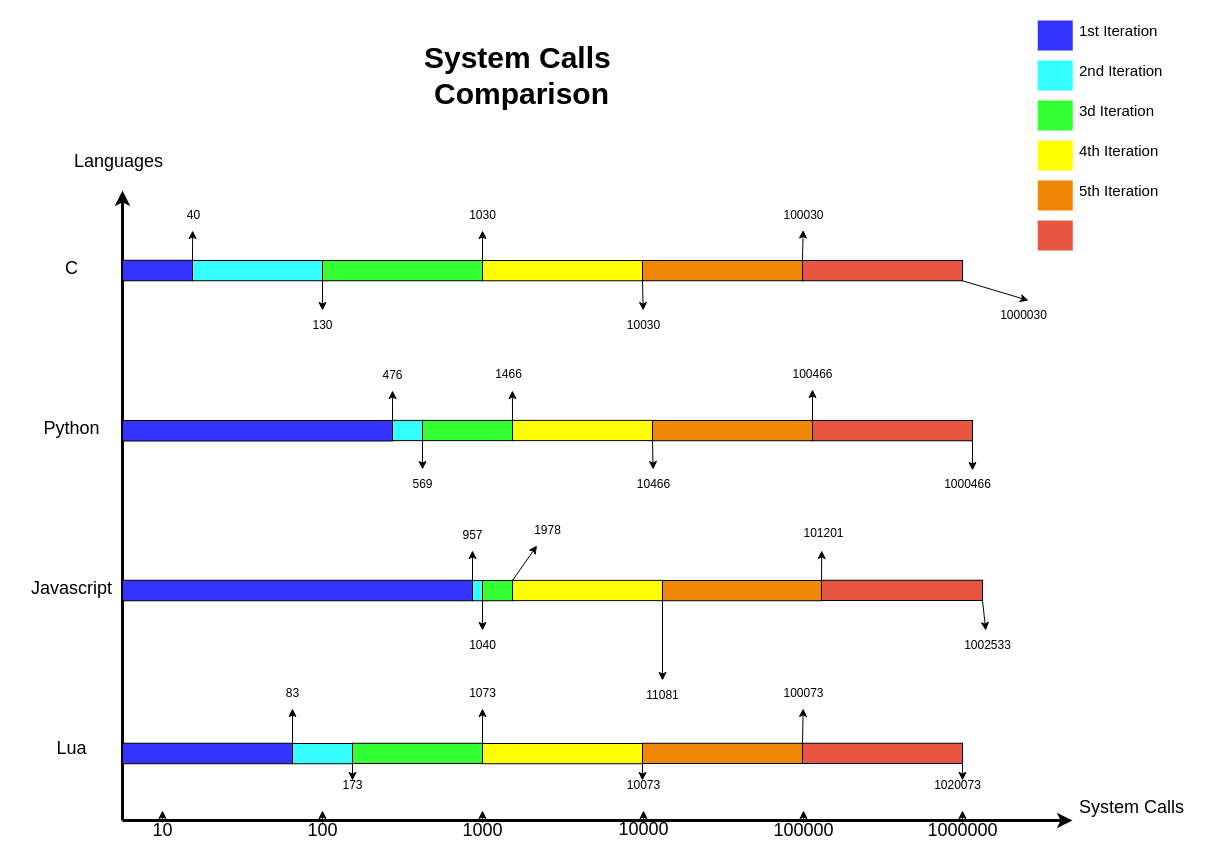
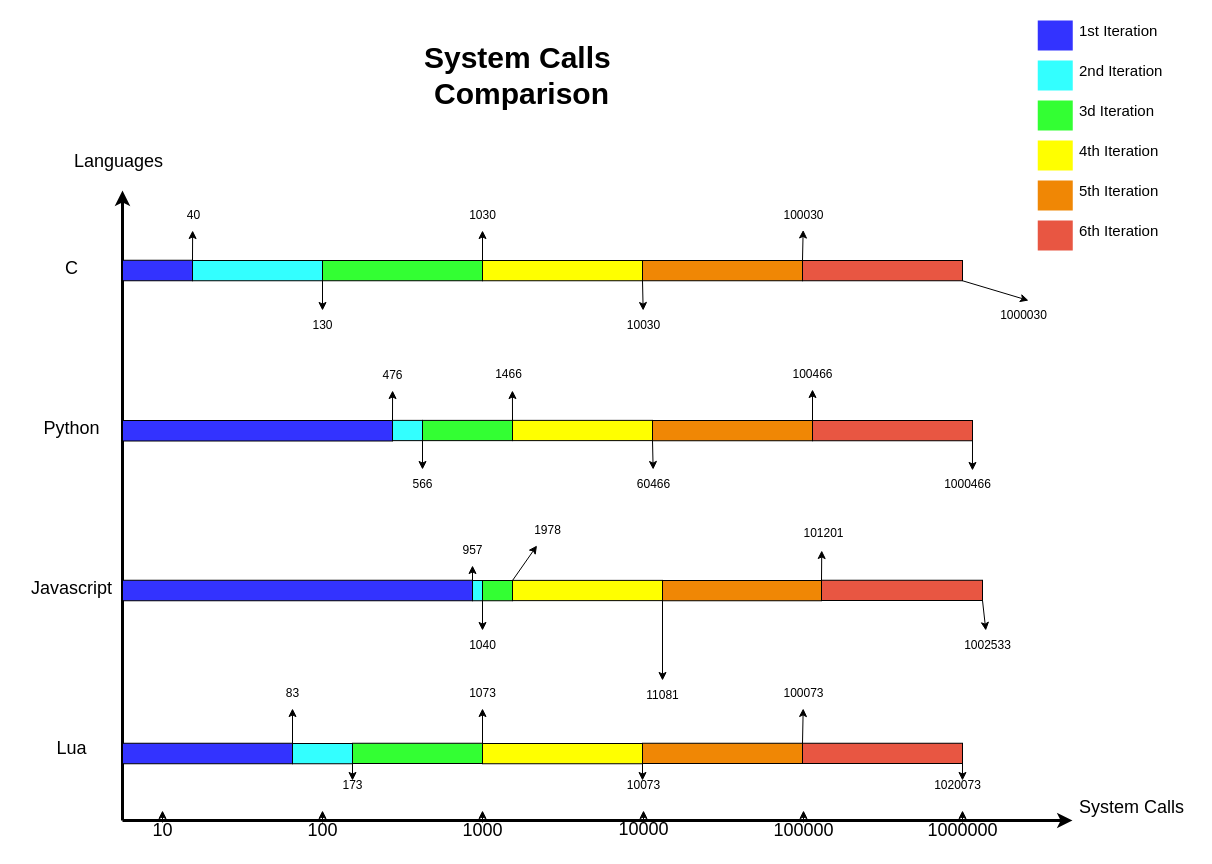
none -> (1118, 231)
(423, 485) -> (423, 485)
(654, 485) -> (654, 485)
(473, 536) -> (473, 551)
